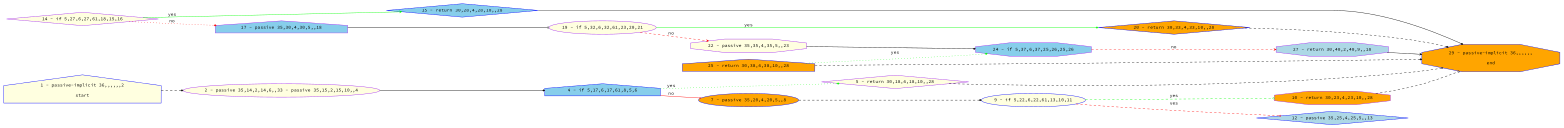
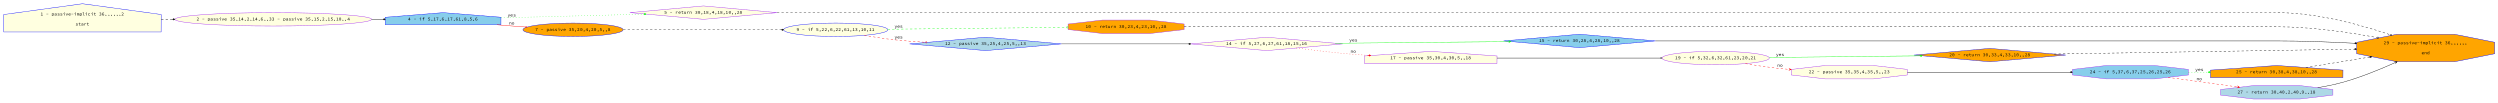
(281, 28) -> (1431, 58)
none -> (1125, 44)
(896, 59) -> (2198, 72)
